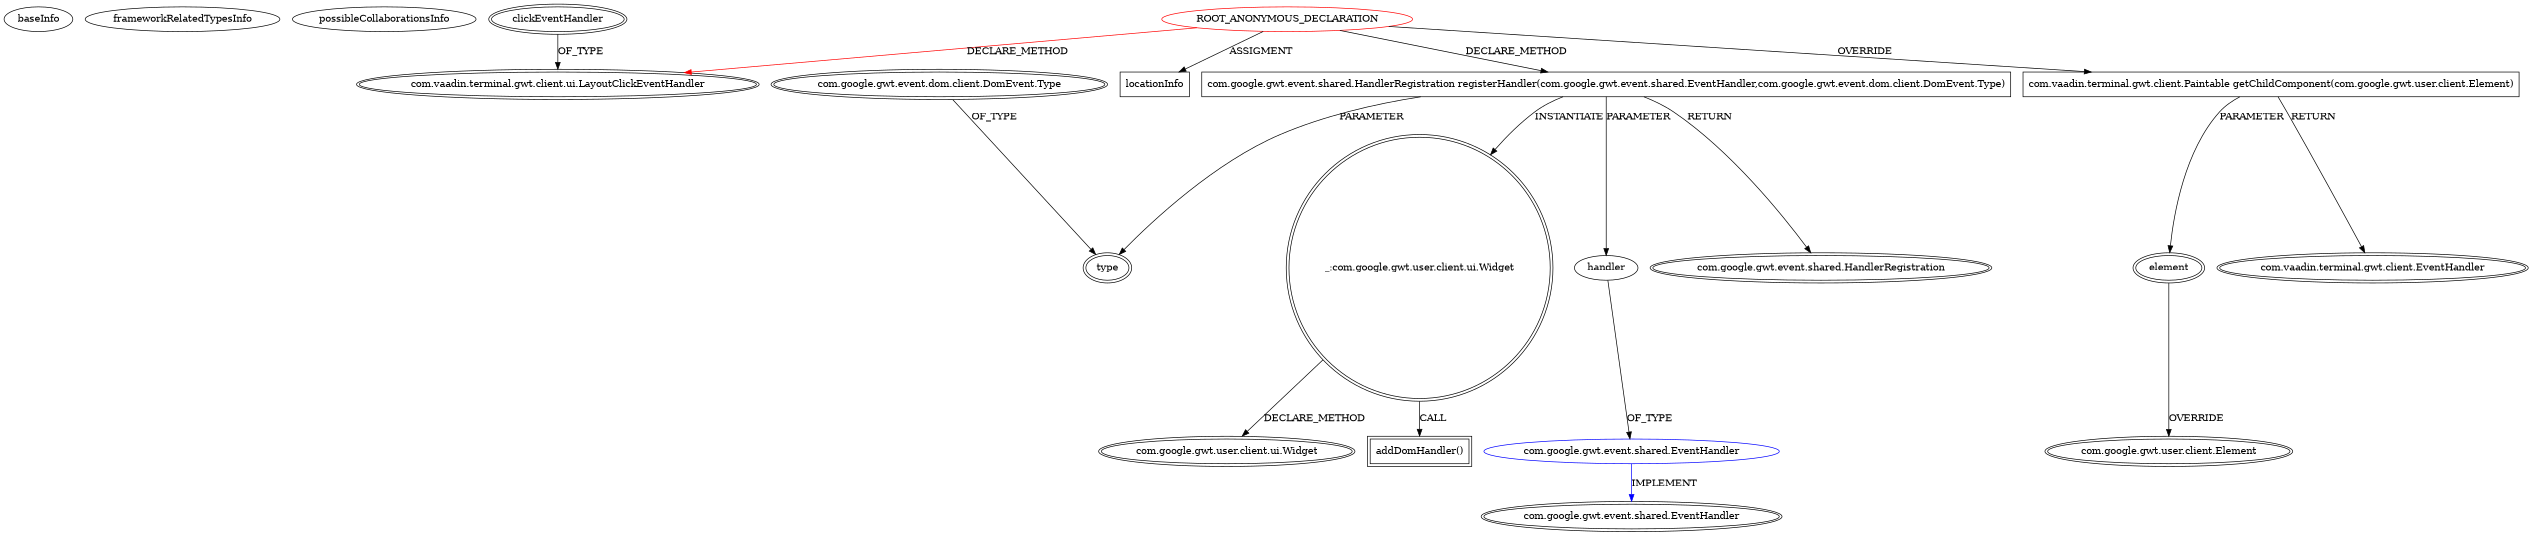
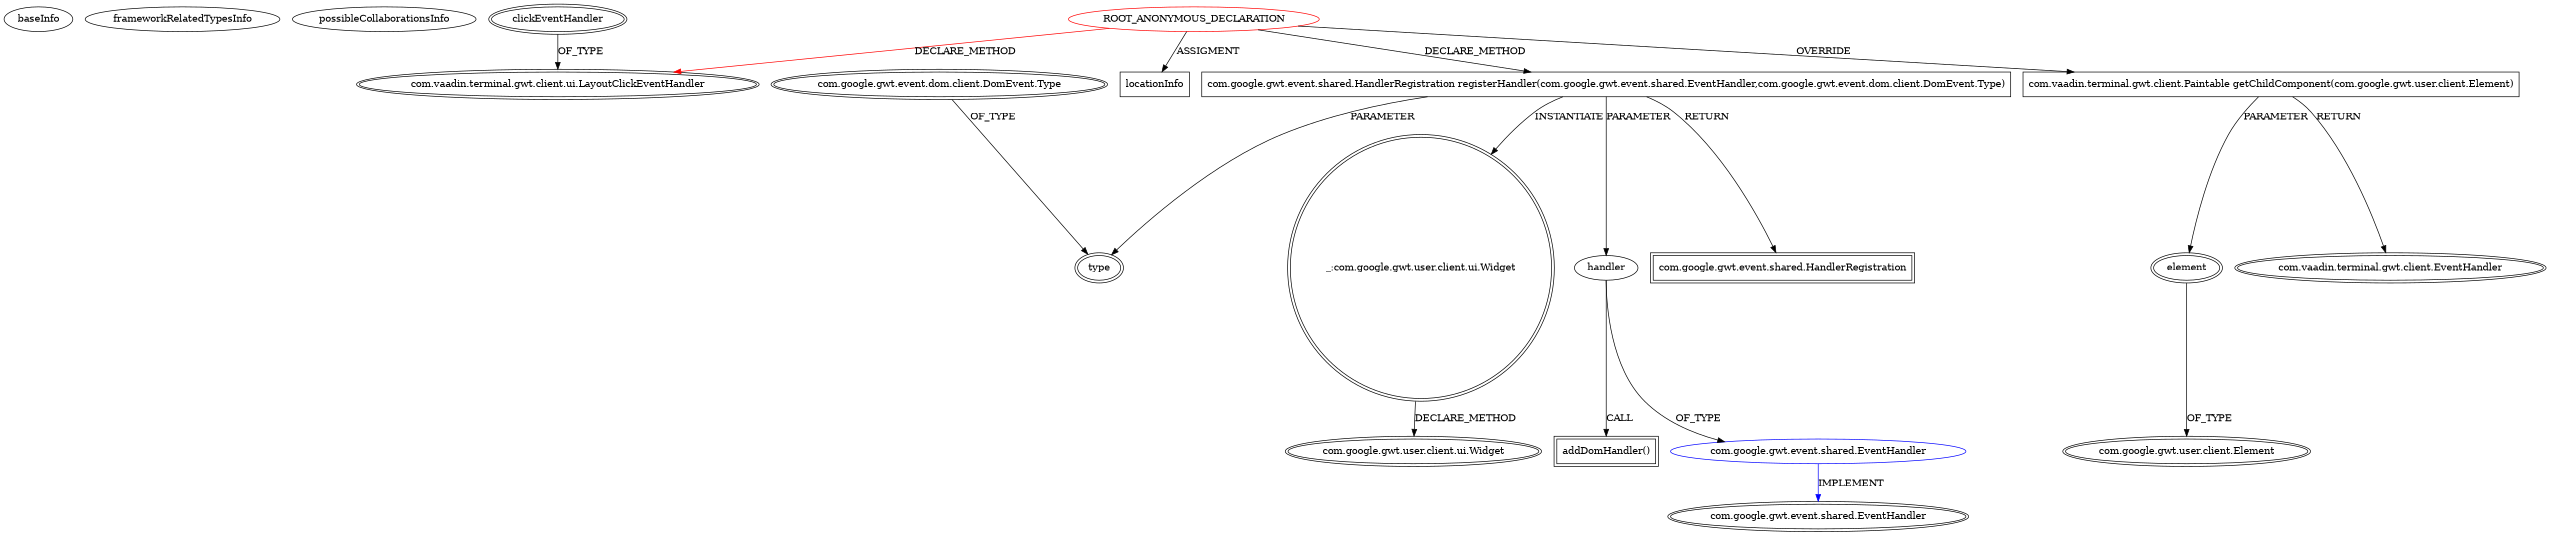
(1821, 268) -> (1783, 268)
(1420, 415) -> (1606, 355)
(2196, 419) -> (2210, 419)
